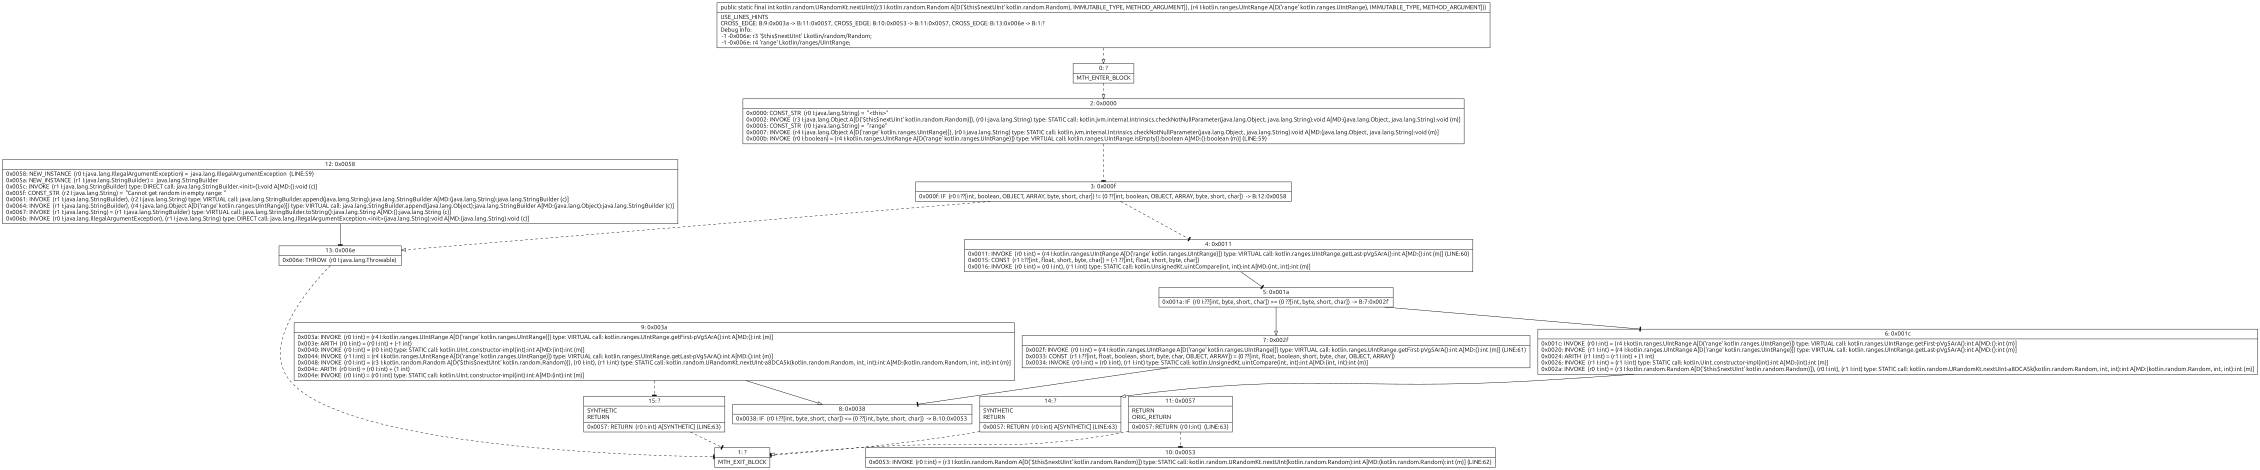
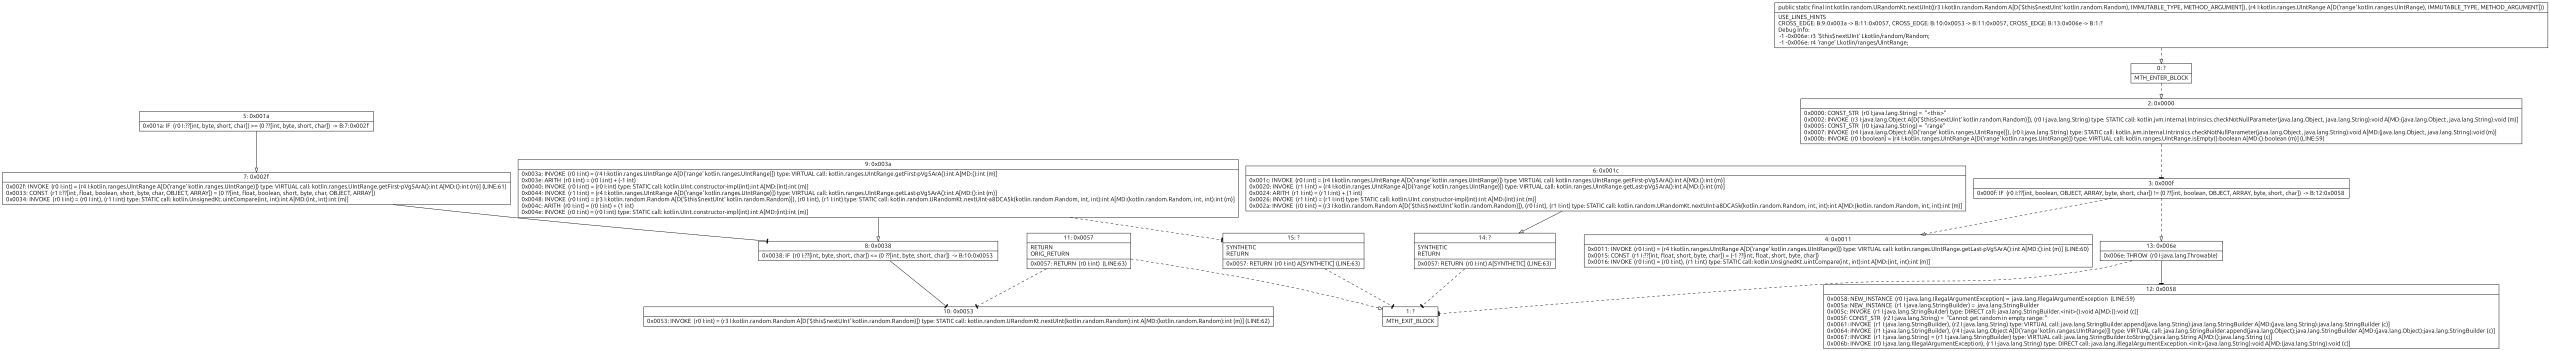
(1154, 220) -> (2019, 216)
(340, 234) -> (2161, 272)
(1251, 279) -> none
none -> (918, 283)
(1512, 318) -> none
